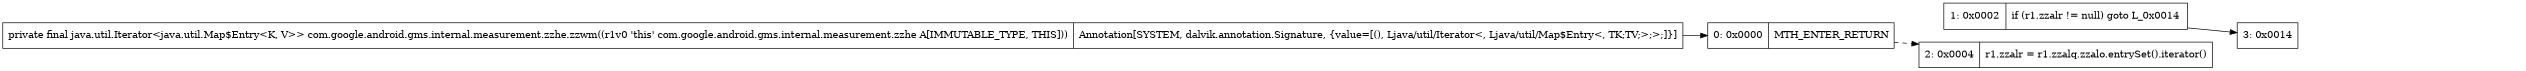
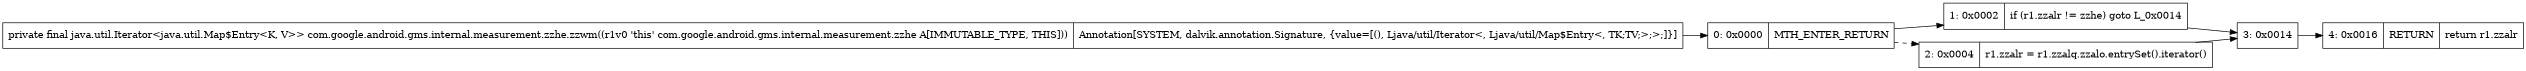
(2096, 16) -> (2096, 16)
none -> (1915, 27)
none -> (2423, 36)
none -> (2213, 41)
